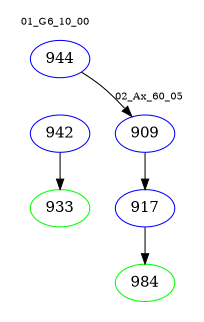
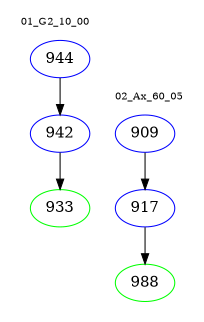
(55, 22) -> (55, 22)
(114, 97) -> (60, 91)
(145, 283) -> (145, 283)
